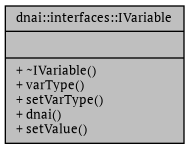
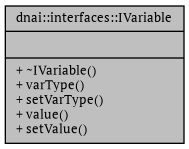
(39, 115) -> (43, 115)
